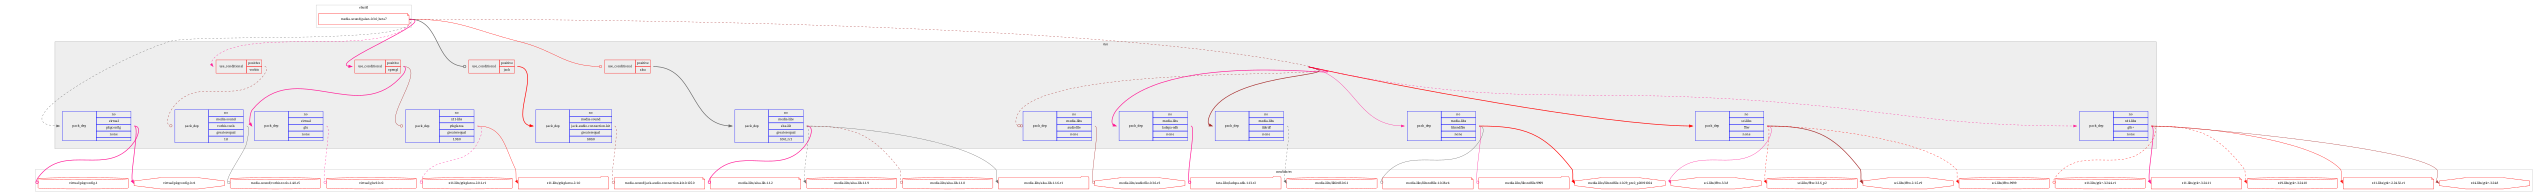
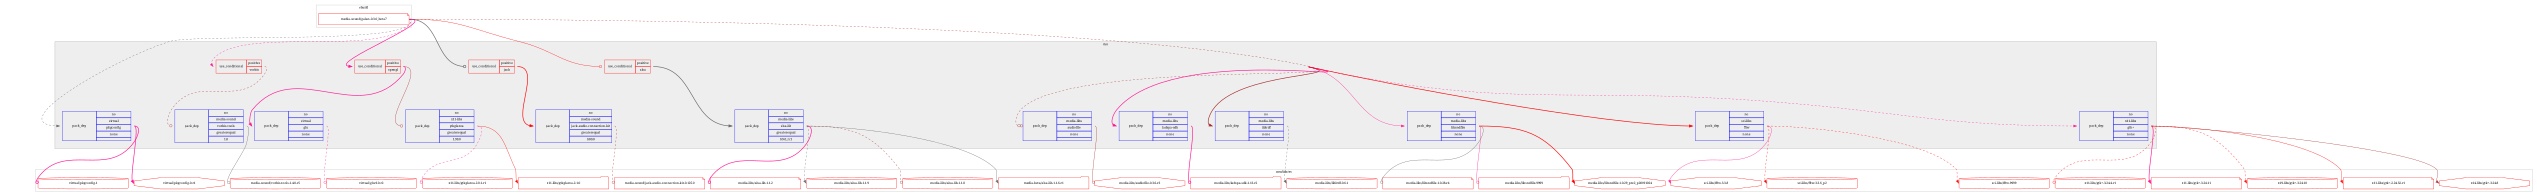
(1044, 183) -> (1044, 183)
(1236, 183) -> (1236, 183)
(1908, 183) -> none
